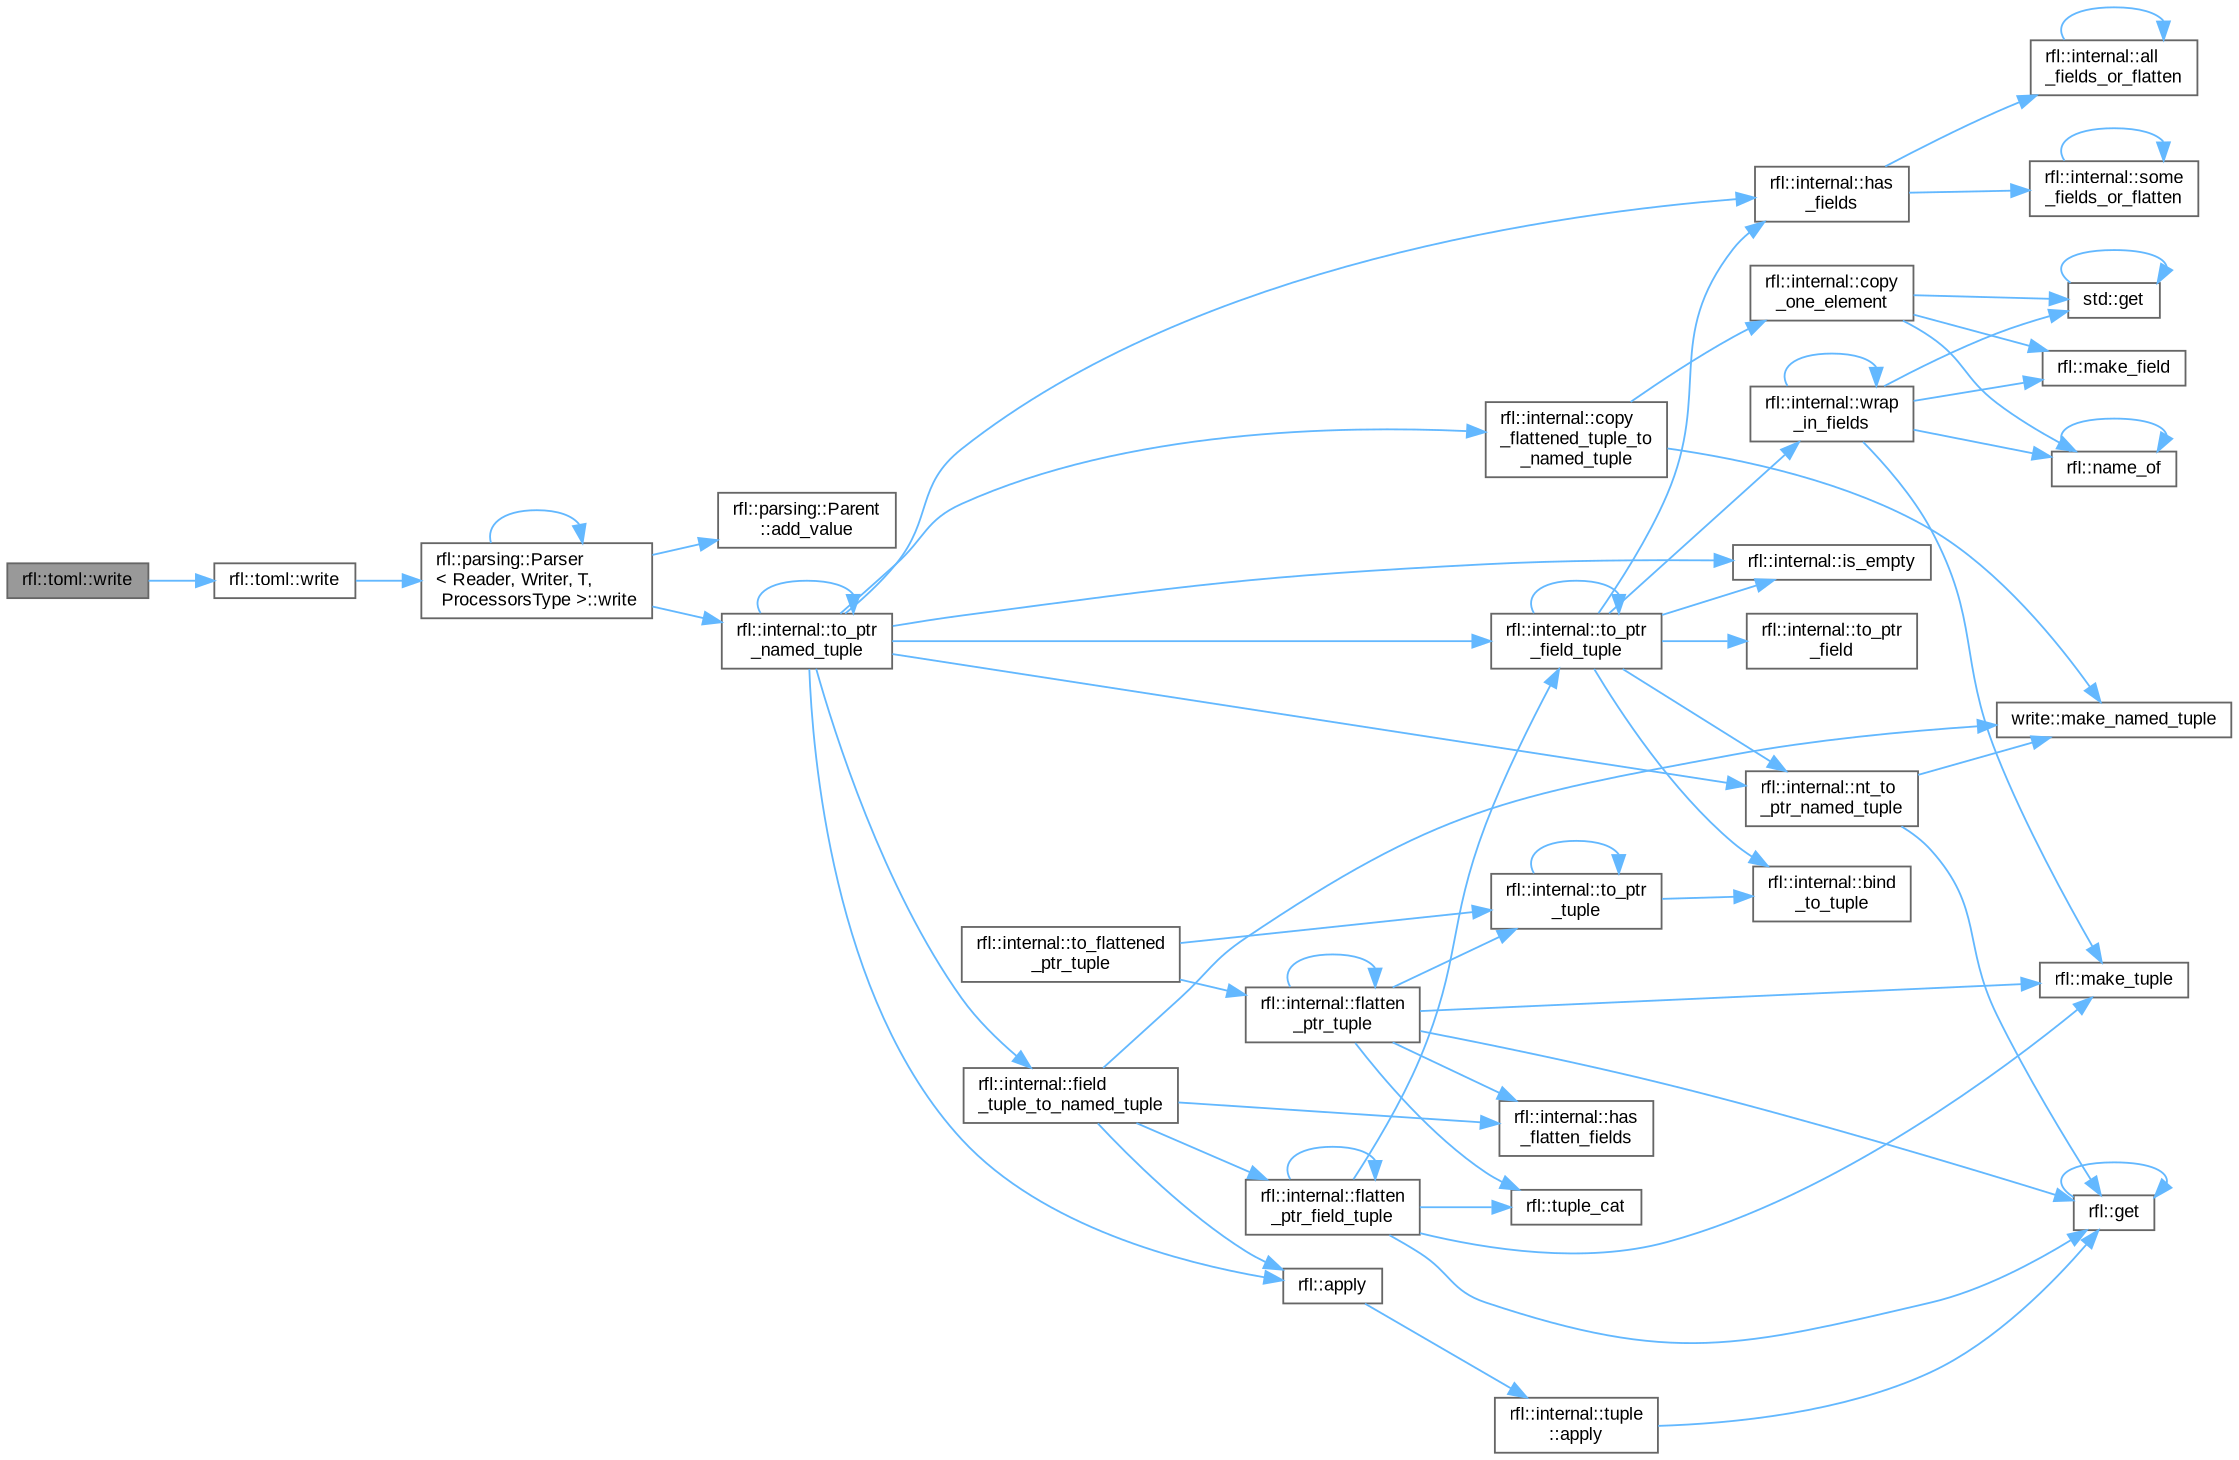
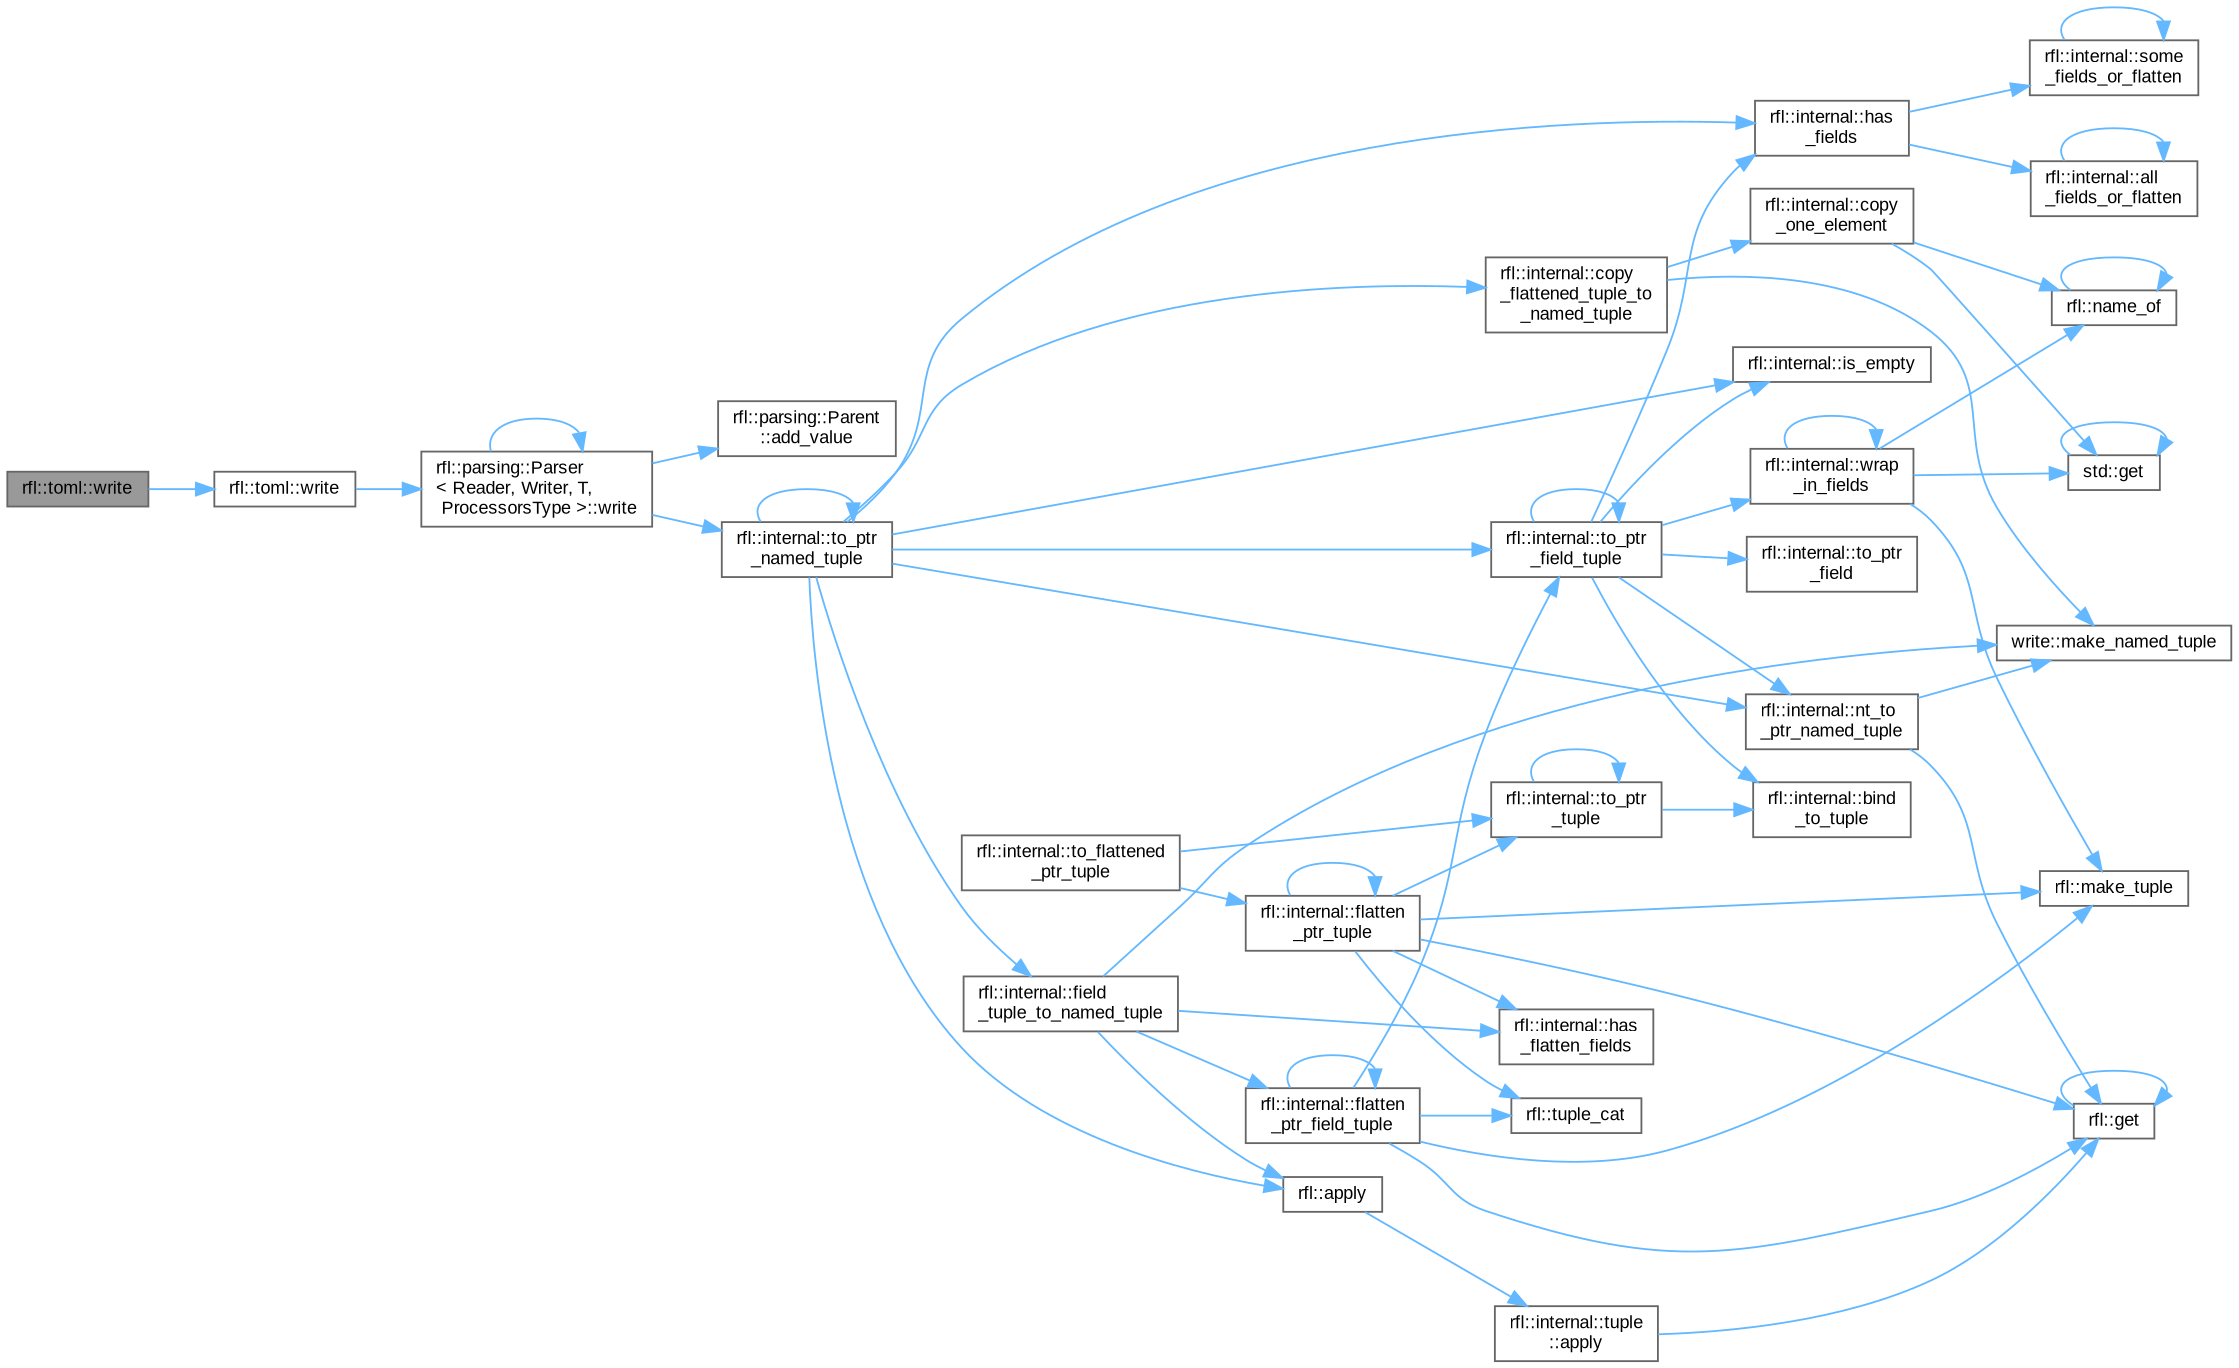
(2114, 368) -> none
